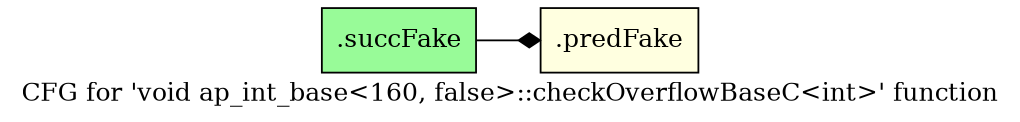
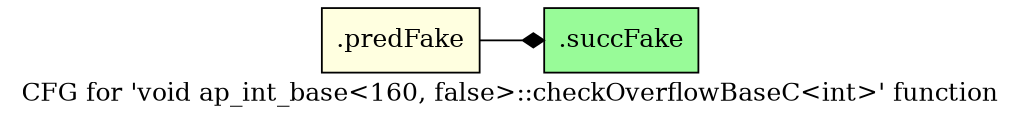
(497, 40) -> (501, 40)
